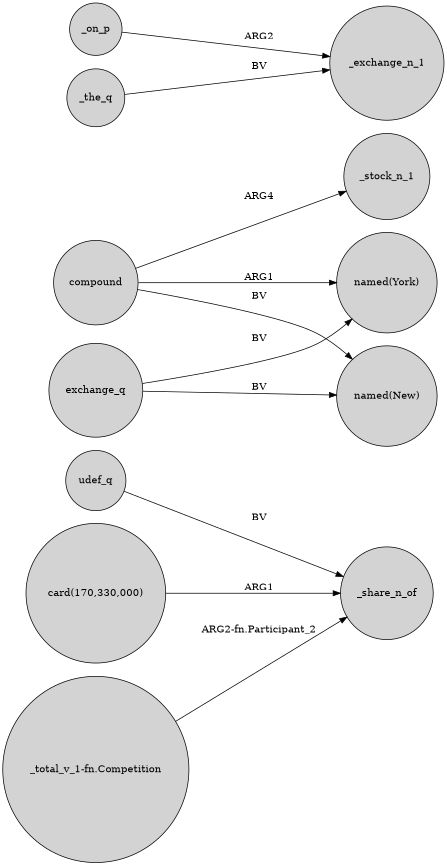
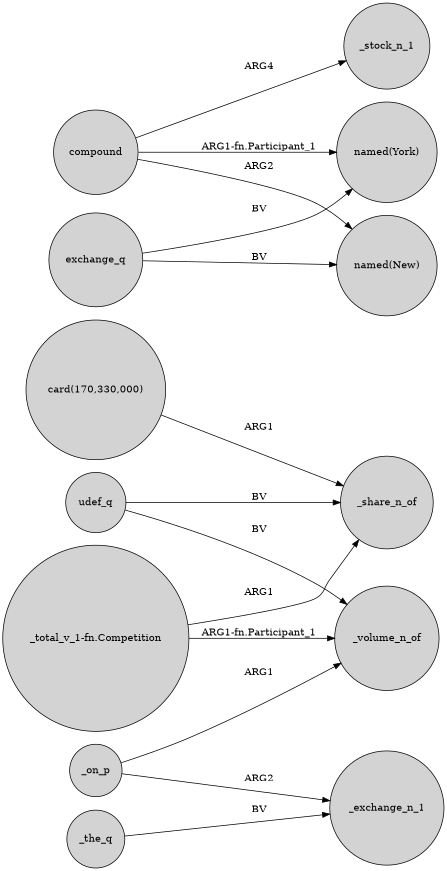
(259, 277) -> (259, 147)
(259, 296) -> (259, 166)
(259, 630) -> (259, 592)
none -> (387, 638)
